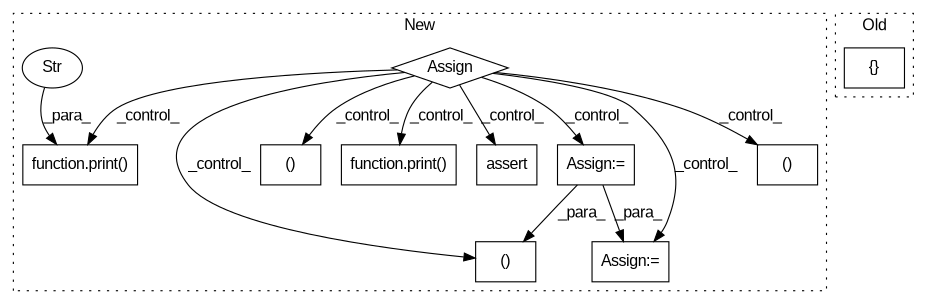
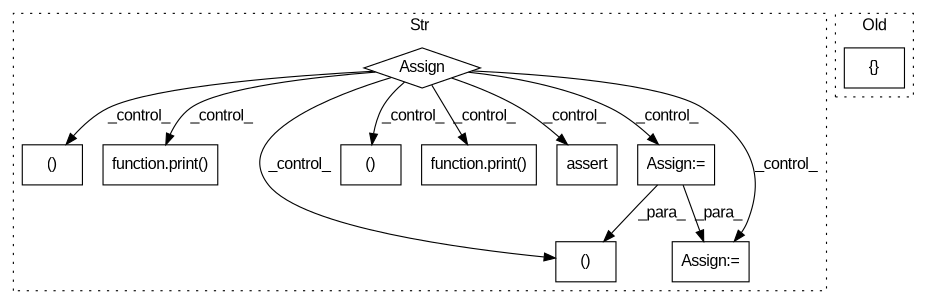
(420, 26) -> (420, 26)
(52, 68) -> none
